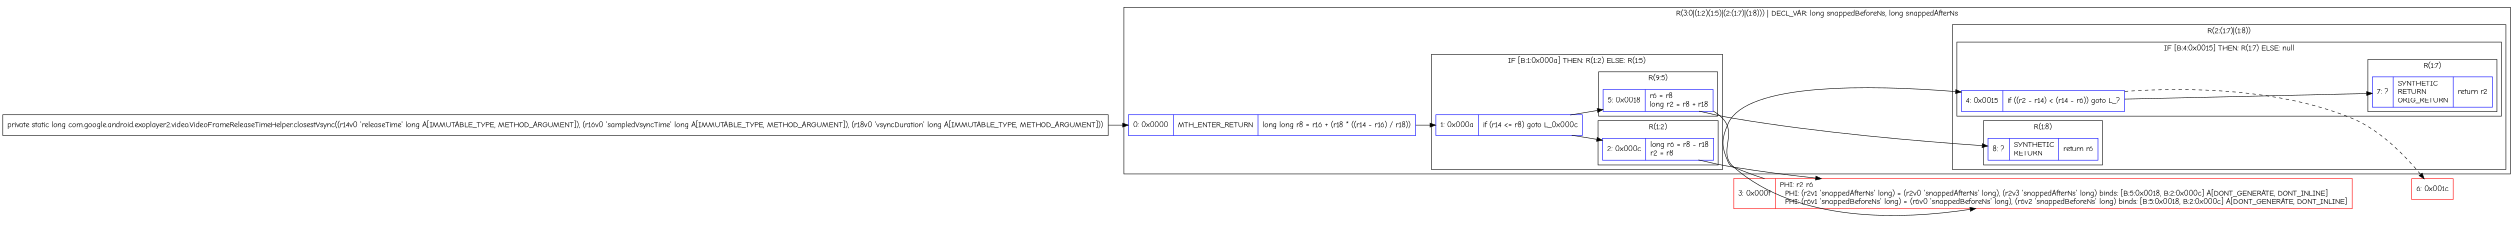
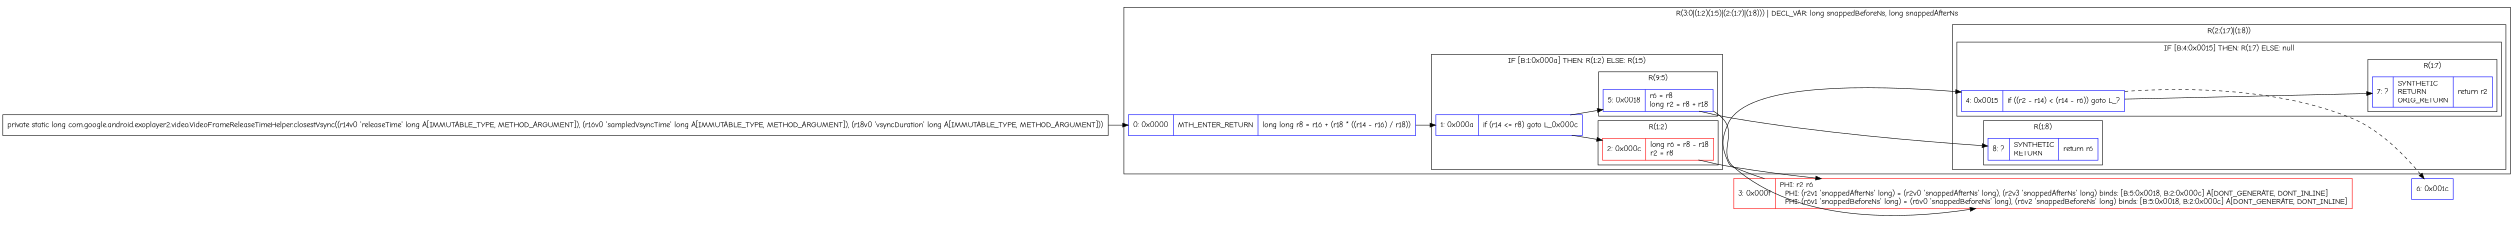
(1658, 149) -> (1658, 149)
(2432, 189) -> (2432, 189)
